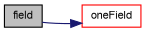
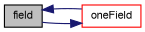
none -> (68, 9)
